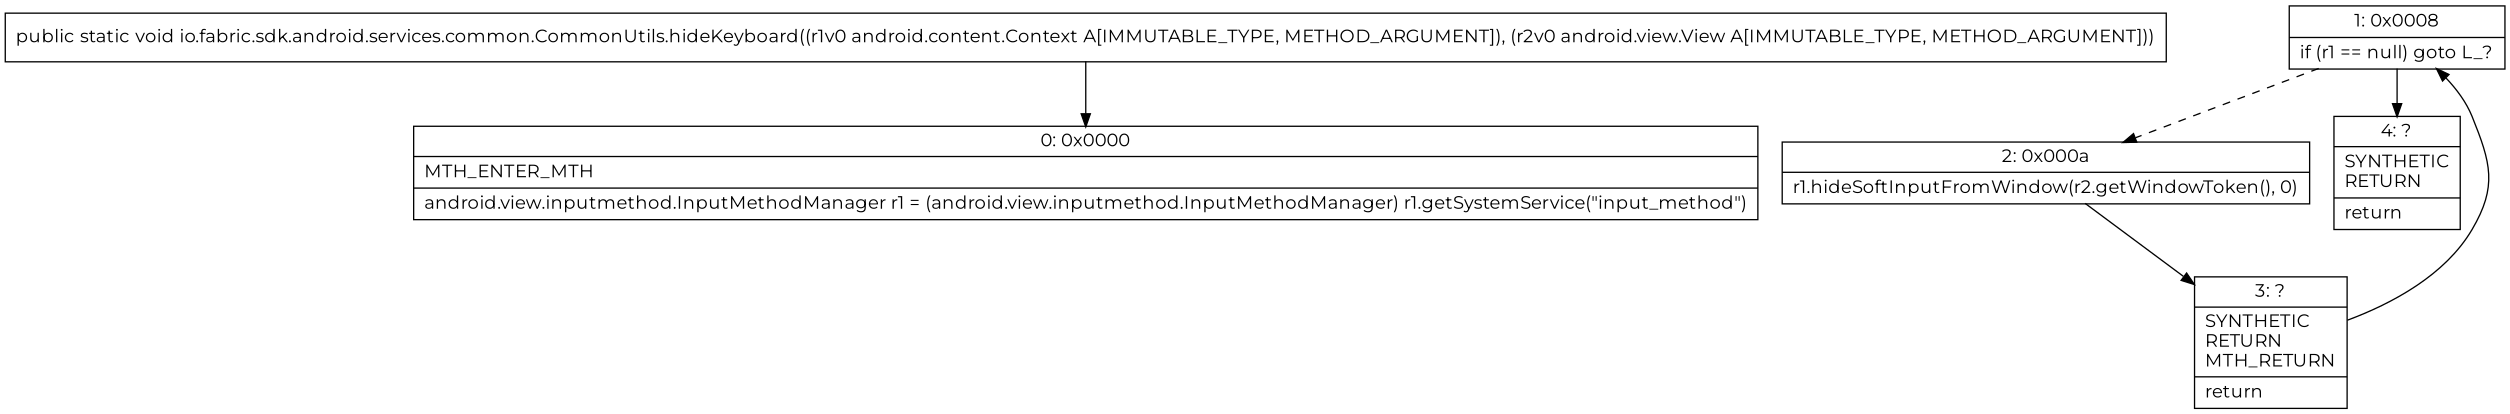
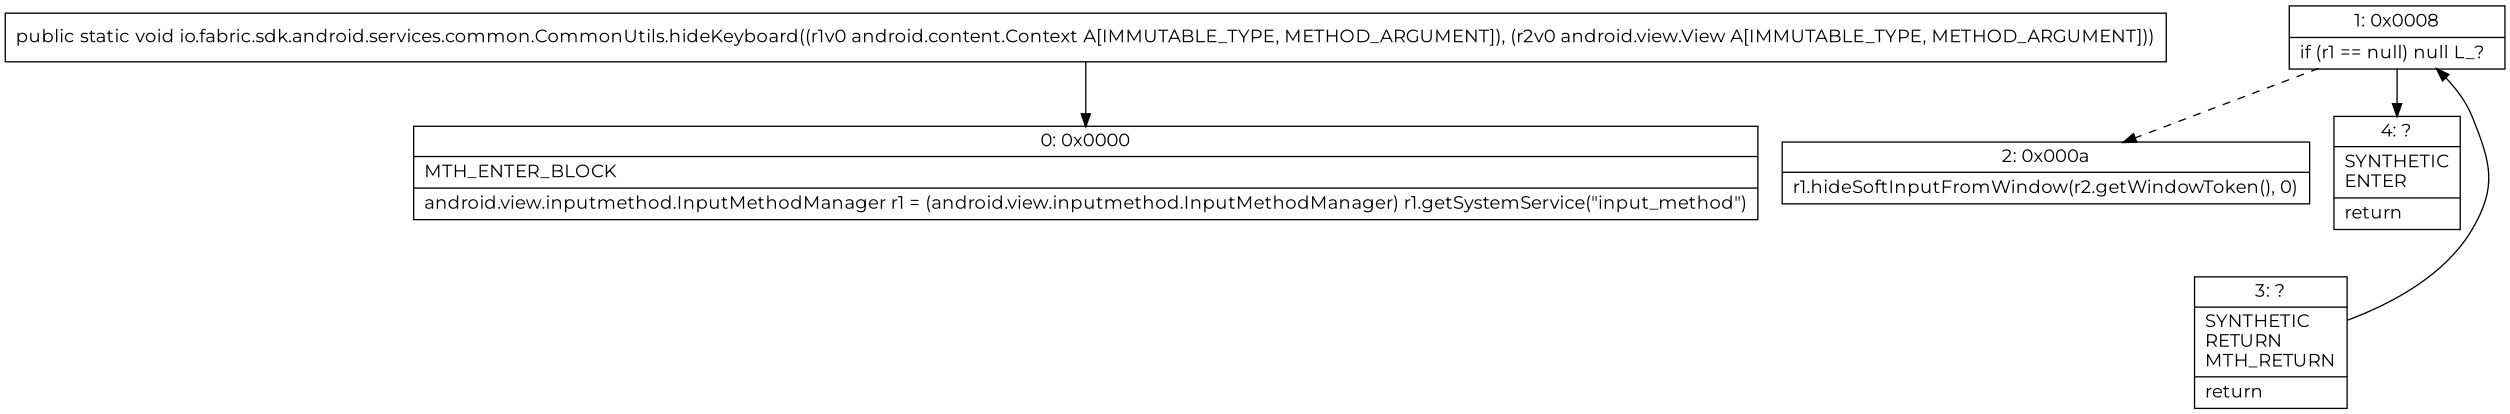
(2397, 53) -> (2393, 53)
(510, 172) -> (521, 172)
(2383, 182) -> (2376, 182)
(2134, 240) -> none
